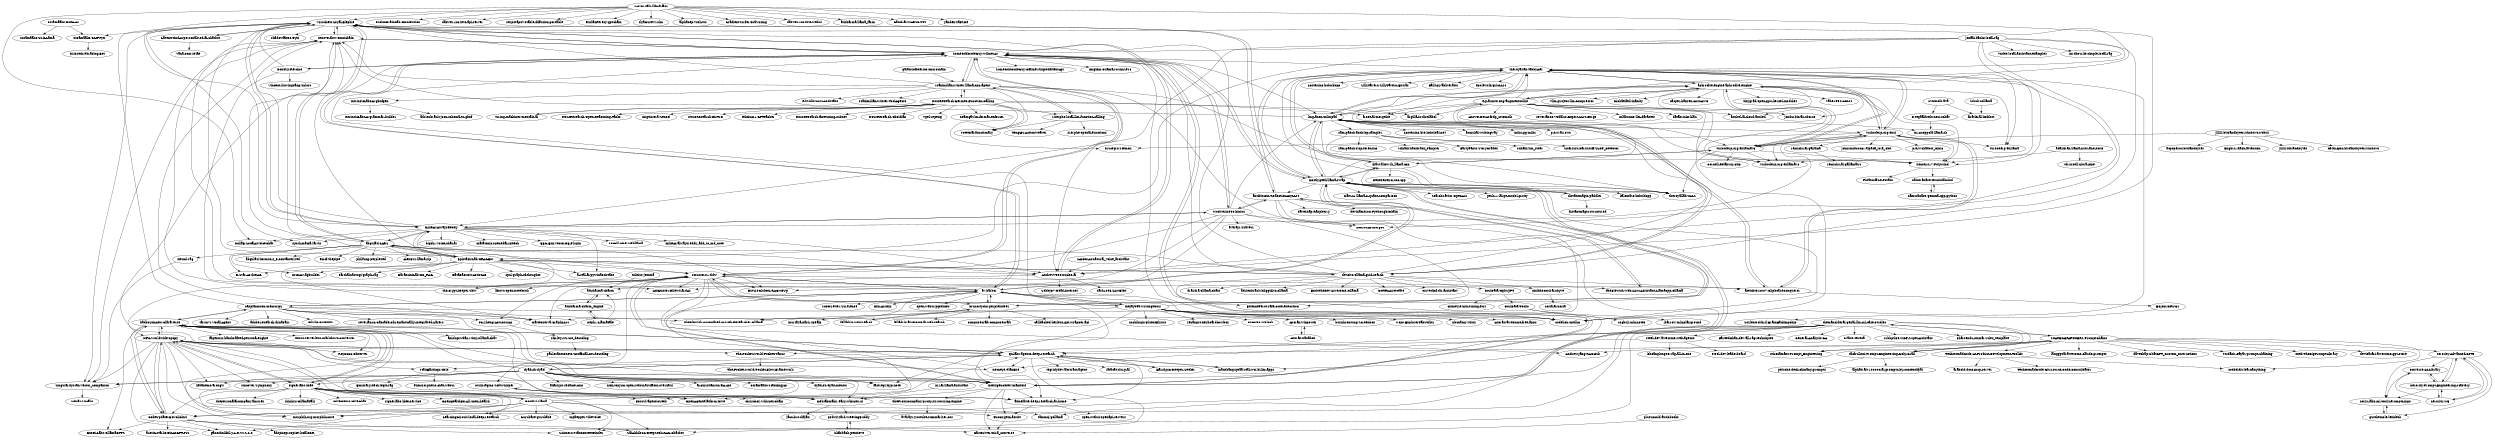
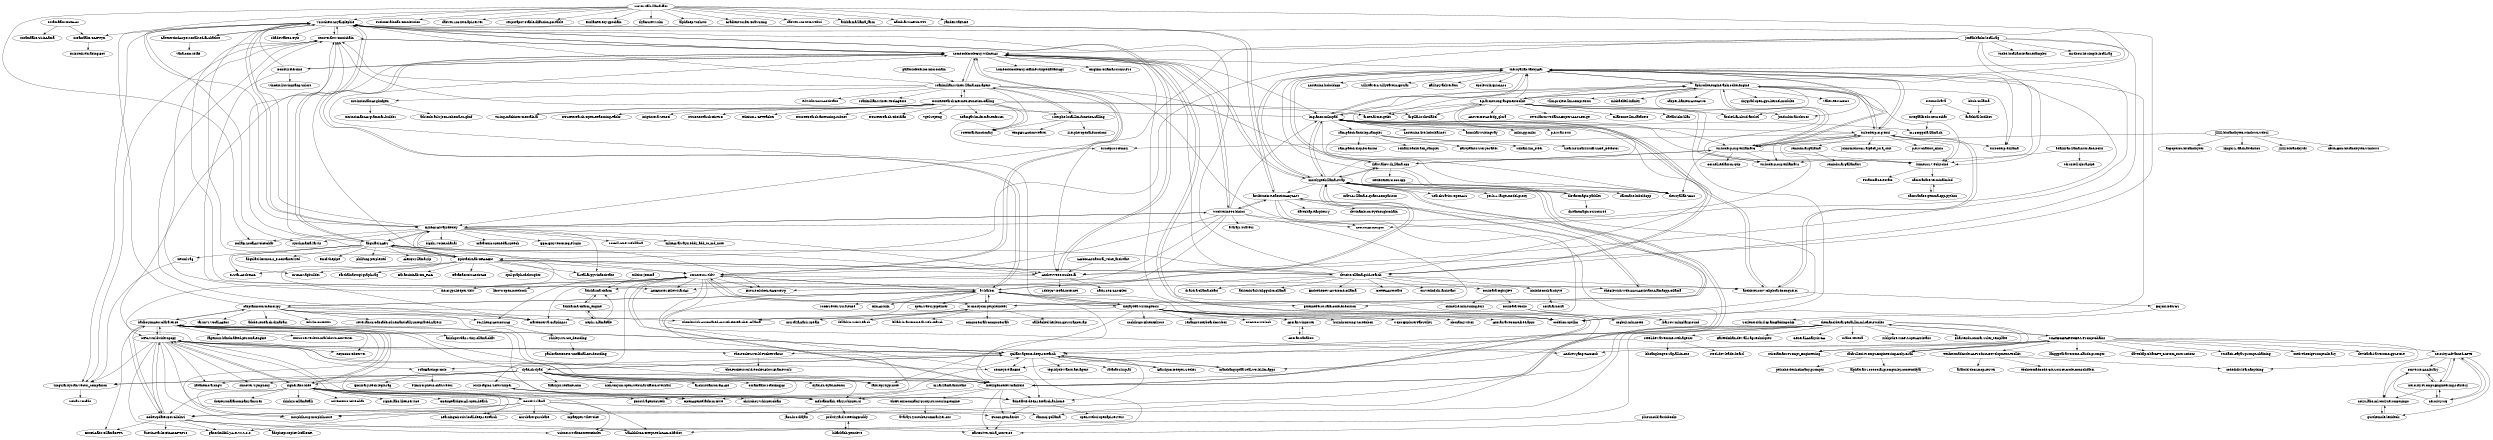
(1490, 117) -> (1487, 117)
